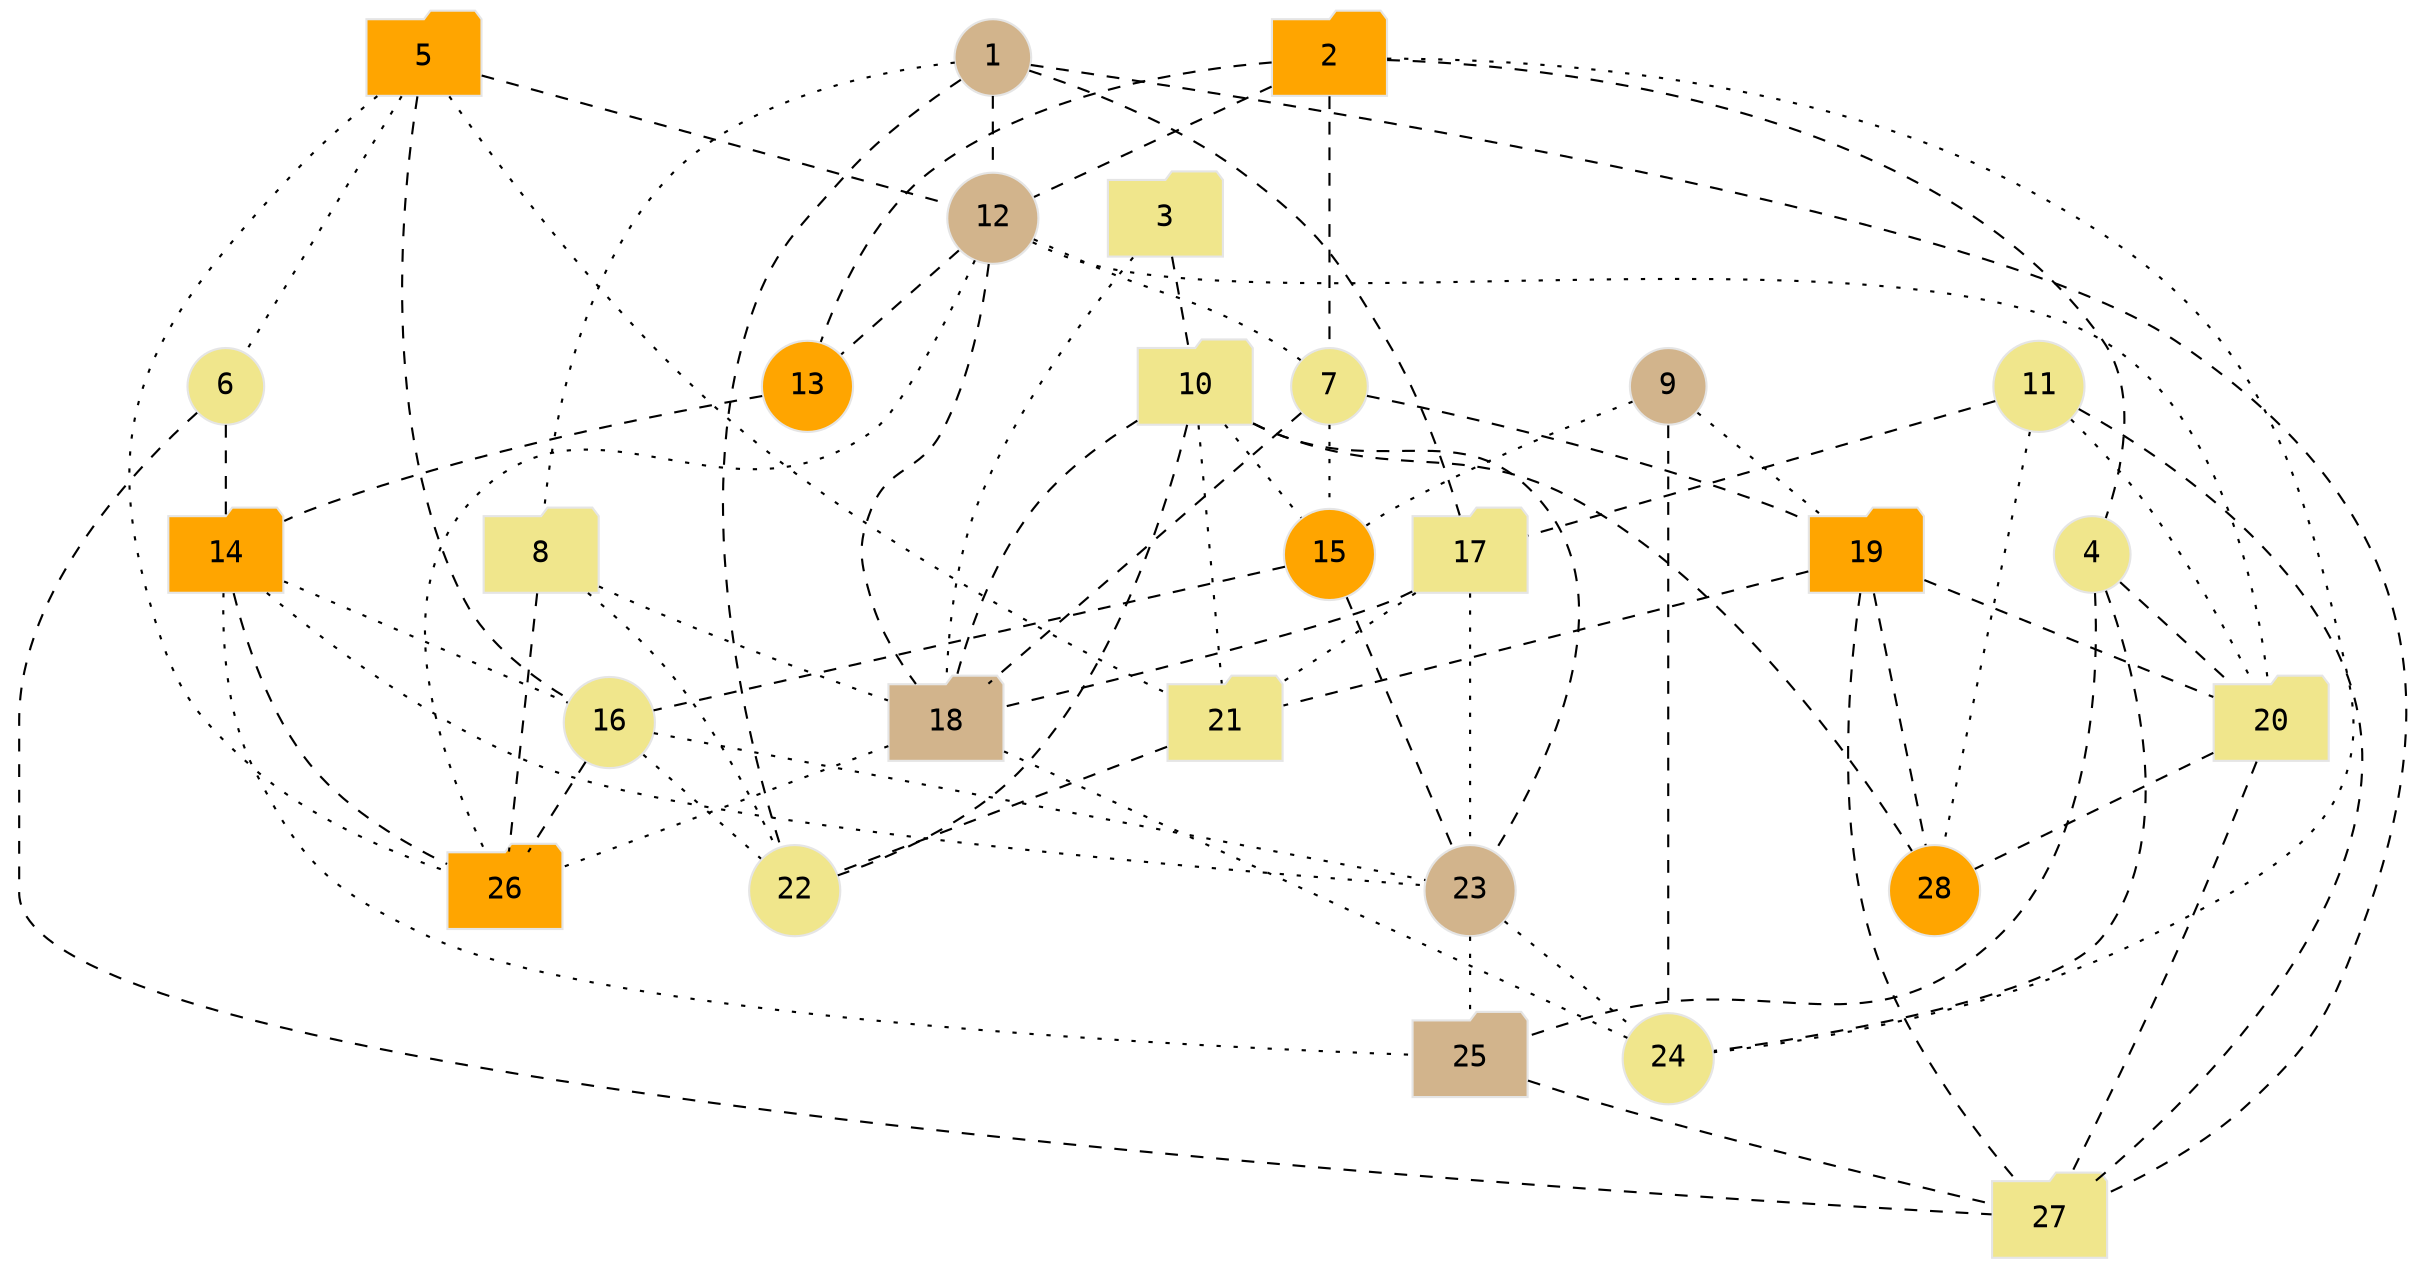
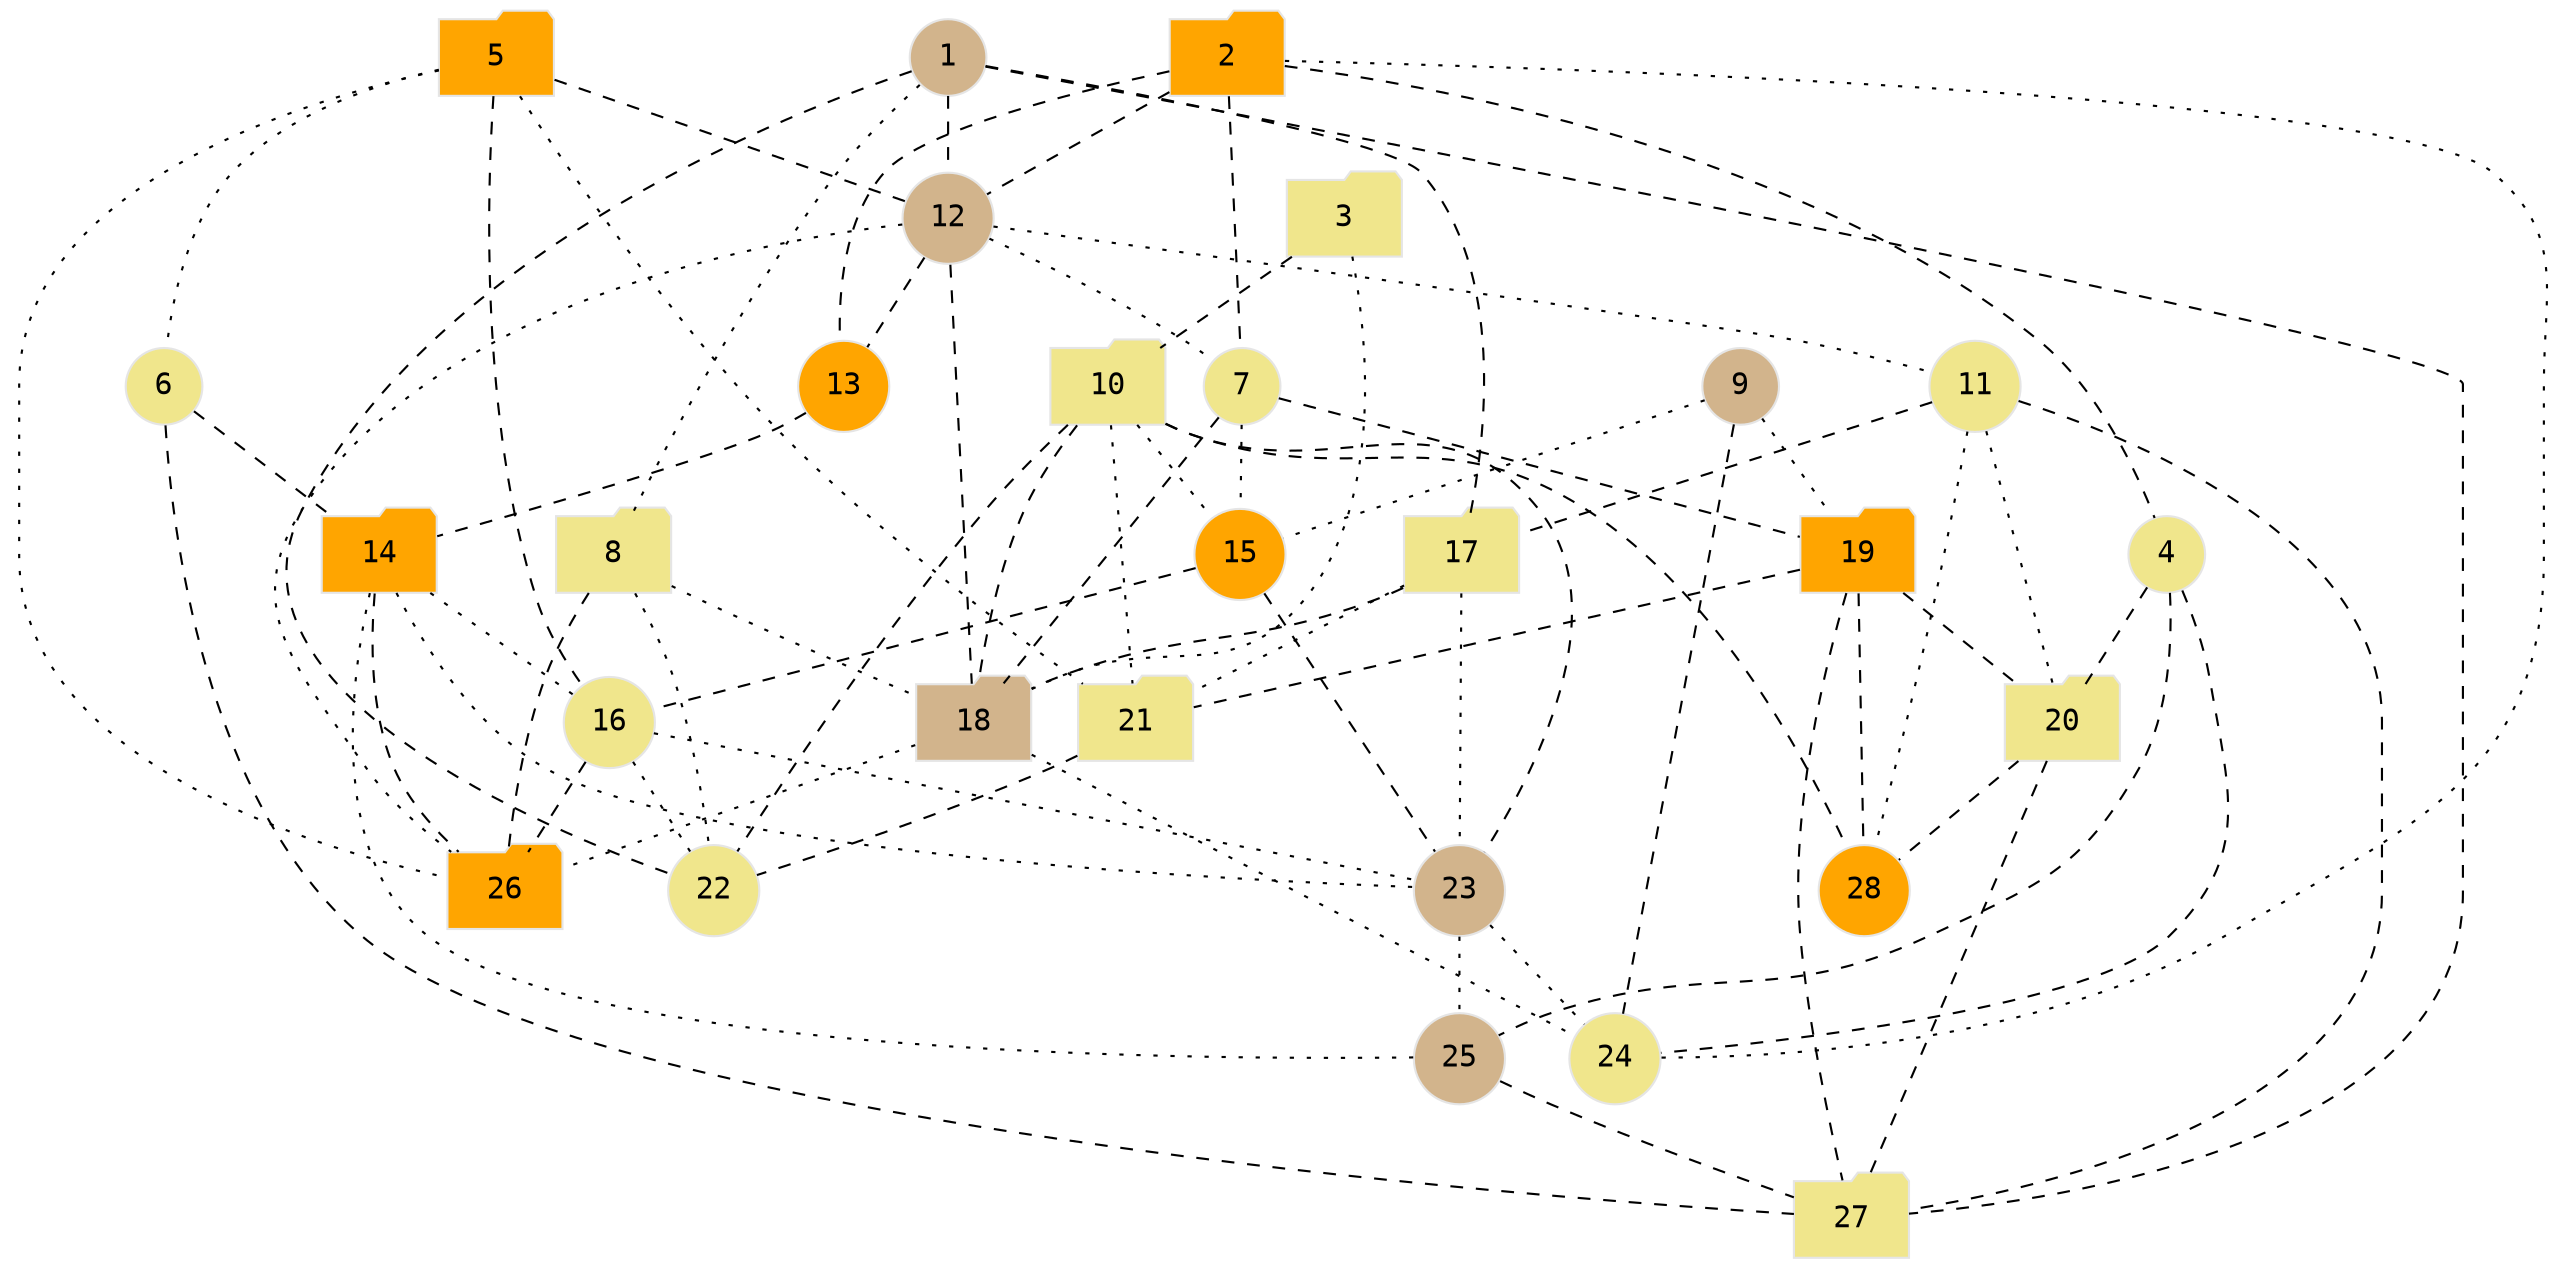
(1766, 280) -> (1440, 288)
(1470, 1059) -> (1459, 1059)
